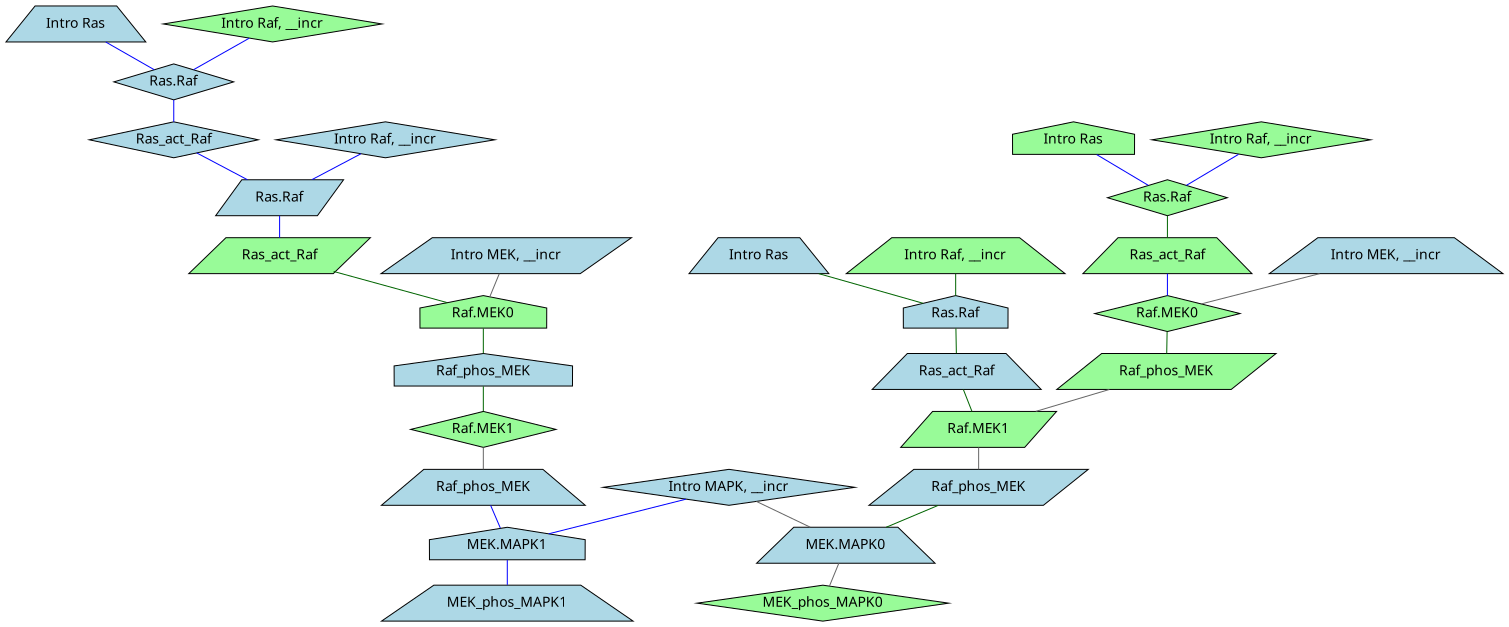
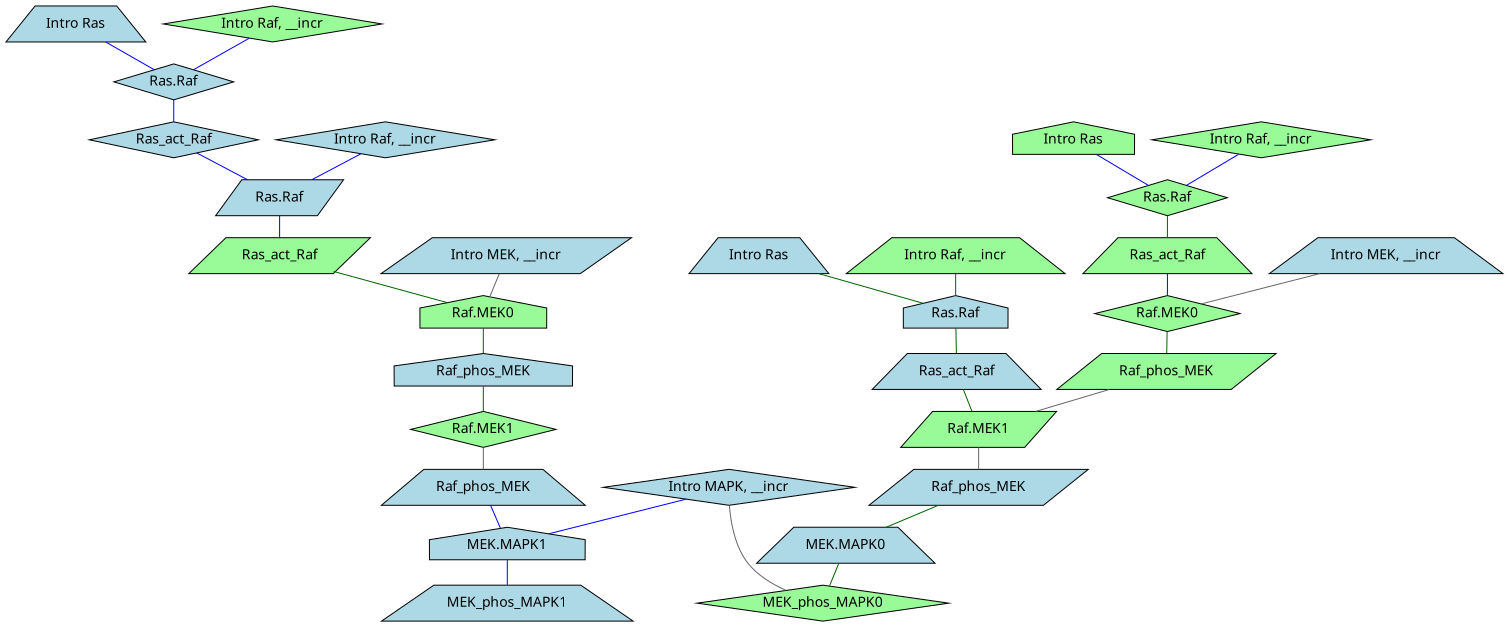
(783, 514) -> (744, 557)
(834, 575) -> (834, 575)
